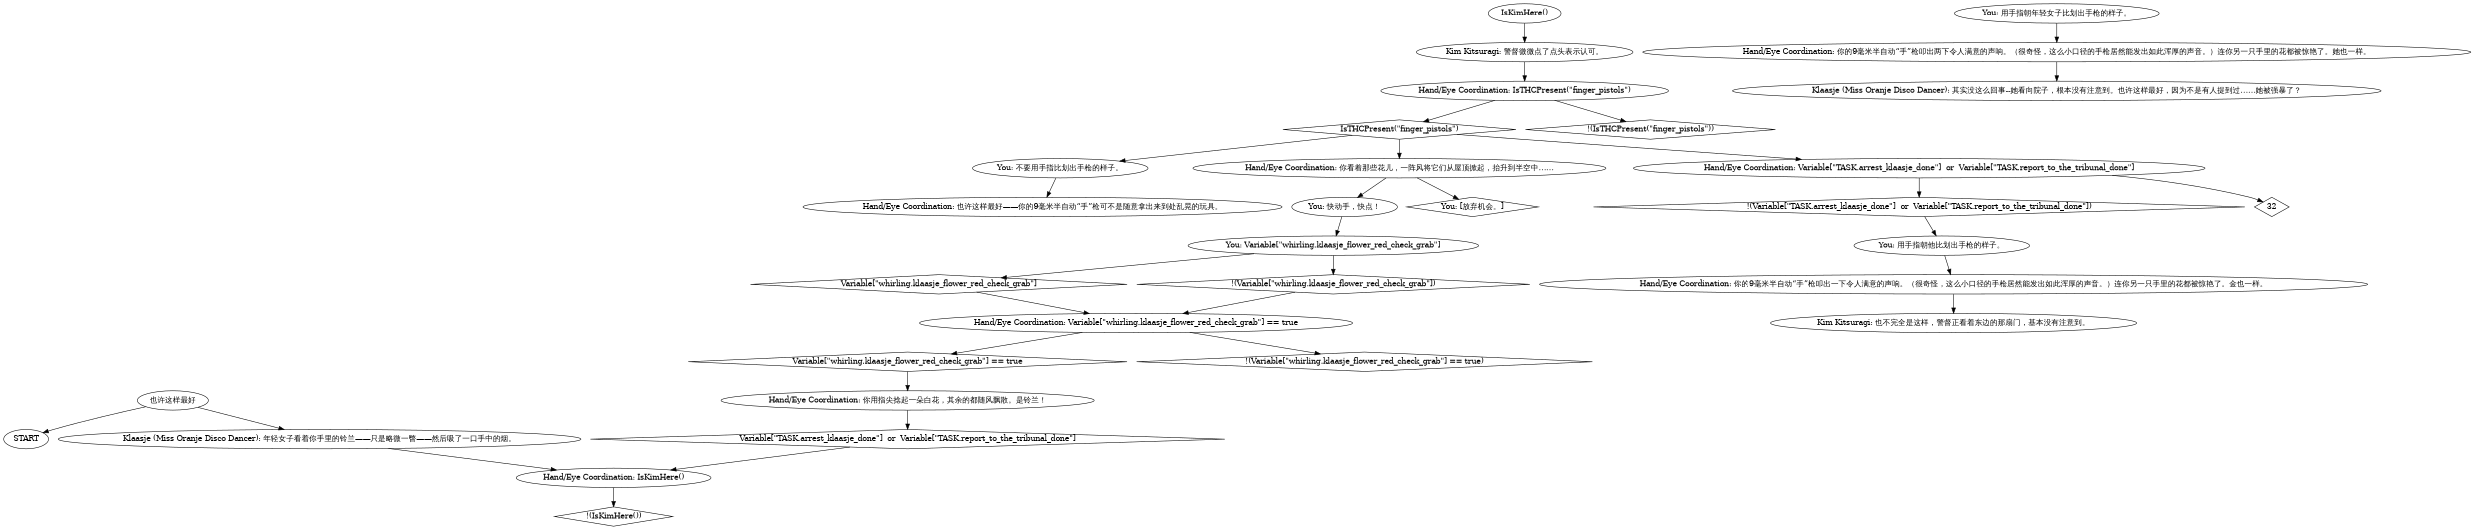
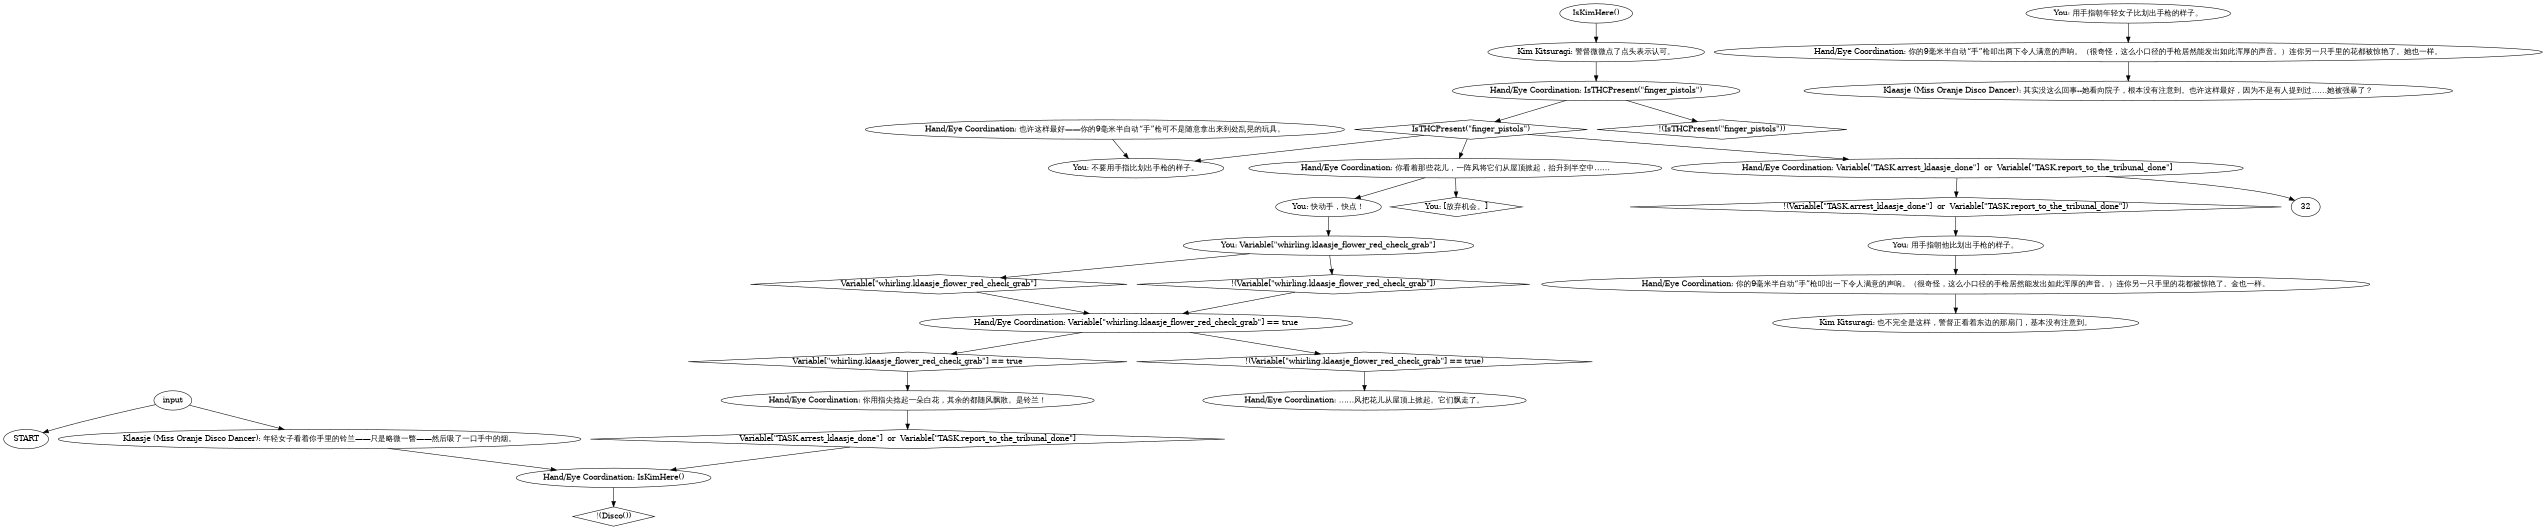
(1053, 185) -> (1119, 147)
(2272, 207) -> (2306, 207)
(173, 400) -> (173, 400)
none -> (1364, 400)
(614, 517) -> (614, 517)
